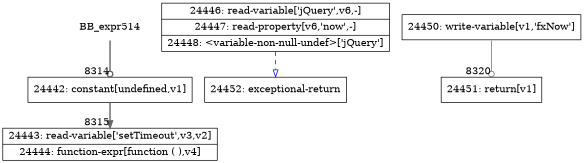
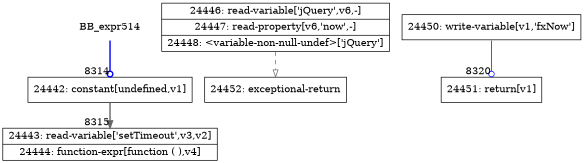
(110, 56) -> (110, 56)
(491, 56) -> (491, 56)
(276, 61) -> (276, 61)
